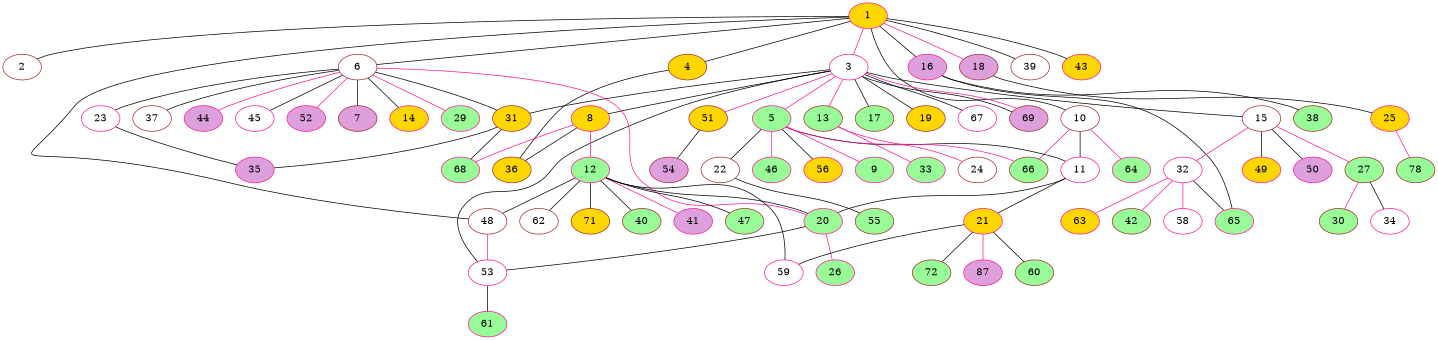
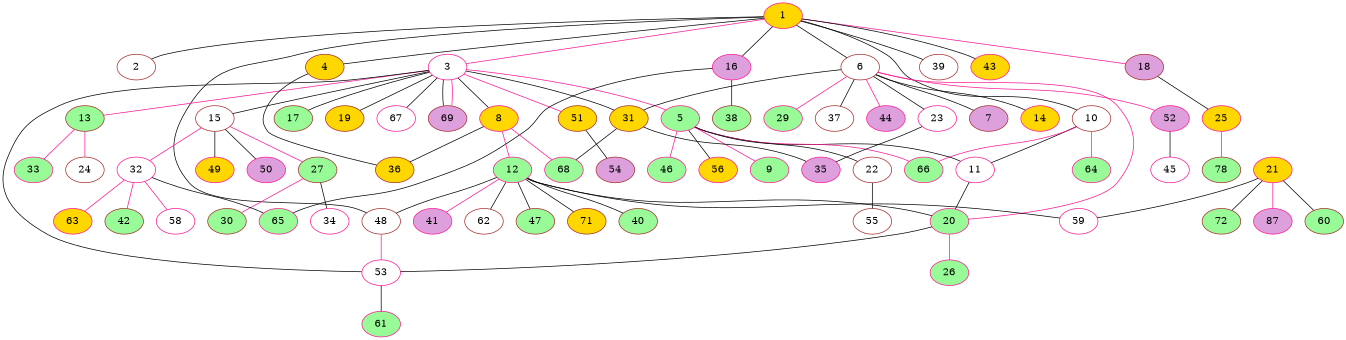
(306, 93) -> (1170, 144)
(1029, 170) -> (924, 170)
(1032, 196) -> none
(875, 221) -> (872, 221)
